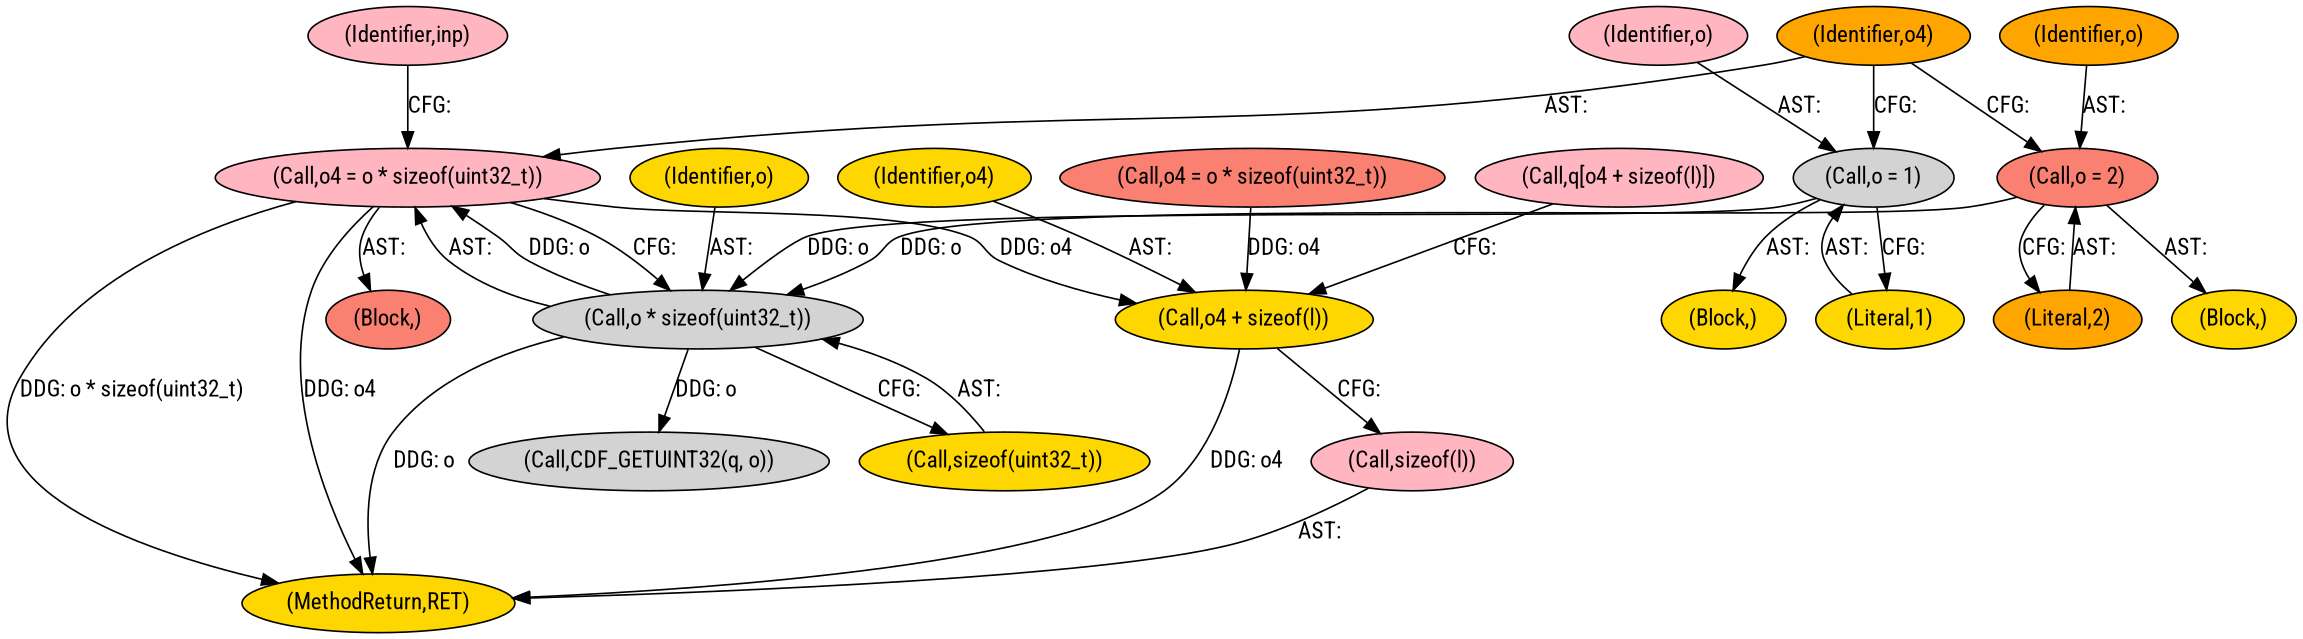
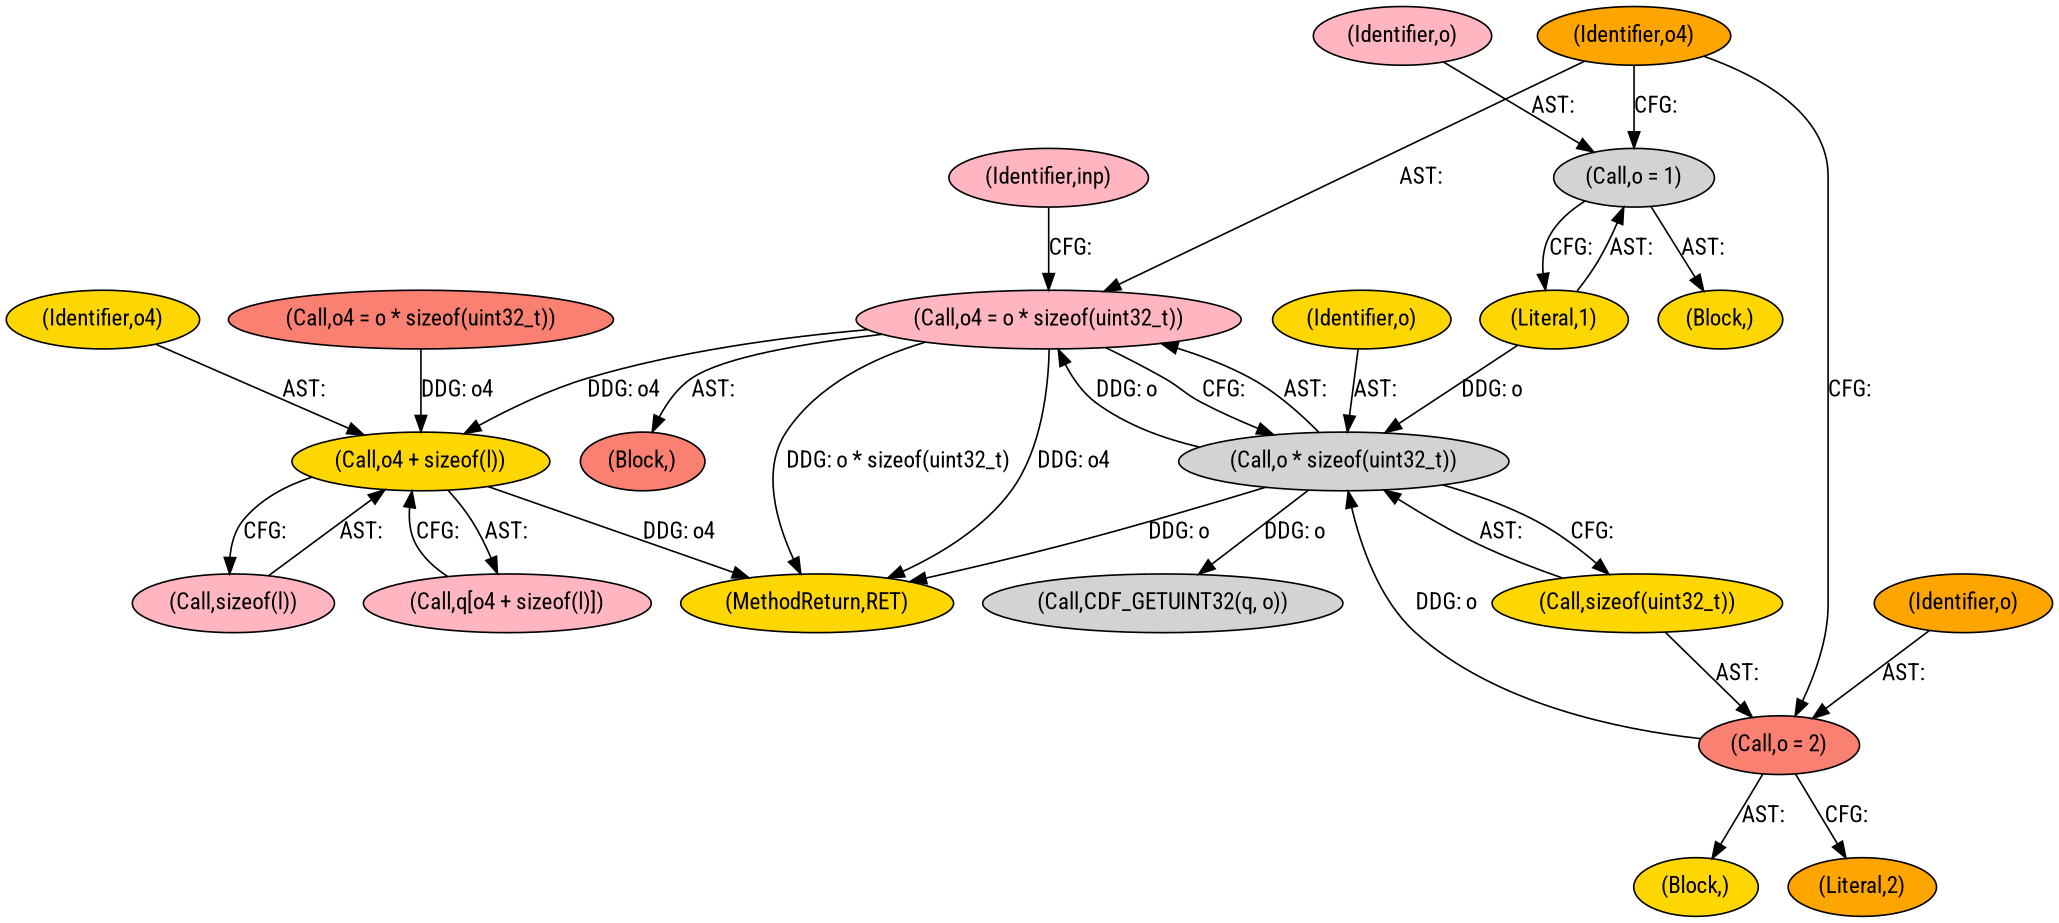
(1273, 215) -> (1458, 384)
(2072, 257) -> (1703, 669)
none -> (473, 522)
(956, 578) -> (320, 538)
